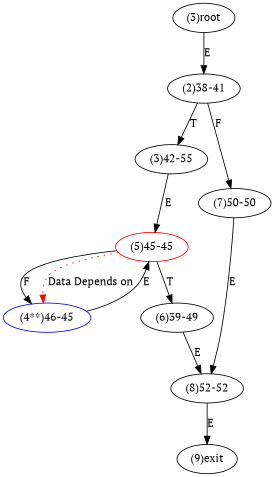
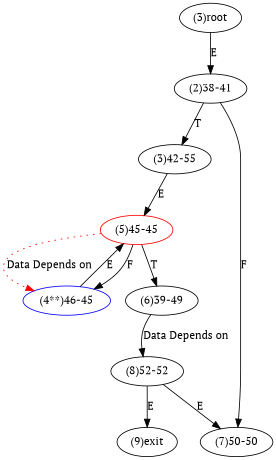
(227, 292) -> (189, 404)
(198, 353) -> (186, 336)
